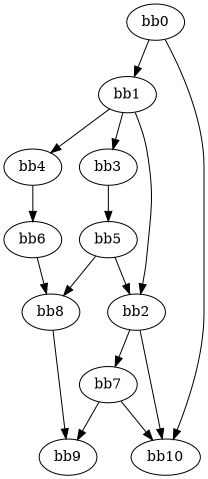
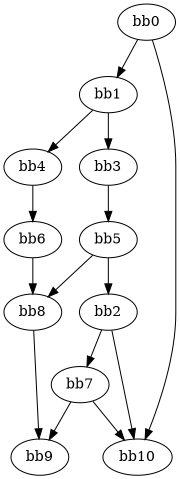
(151, 197) -> none
